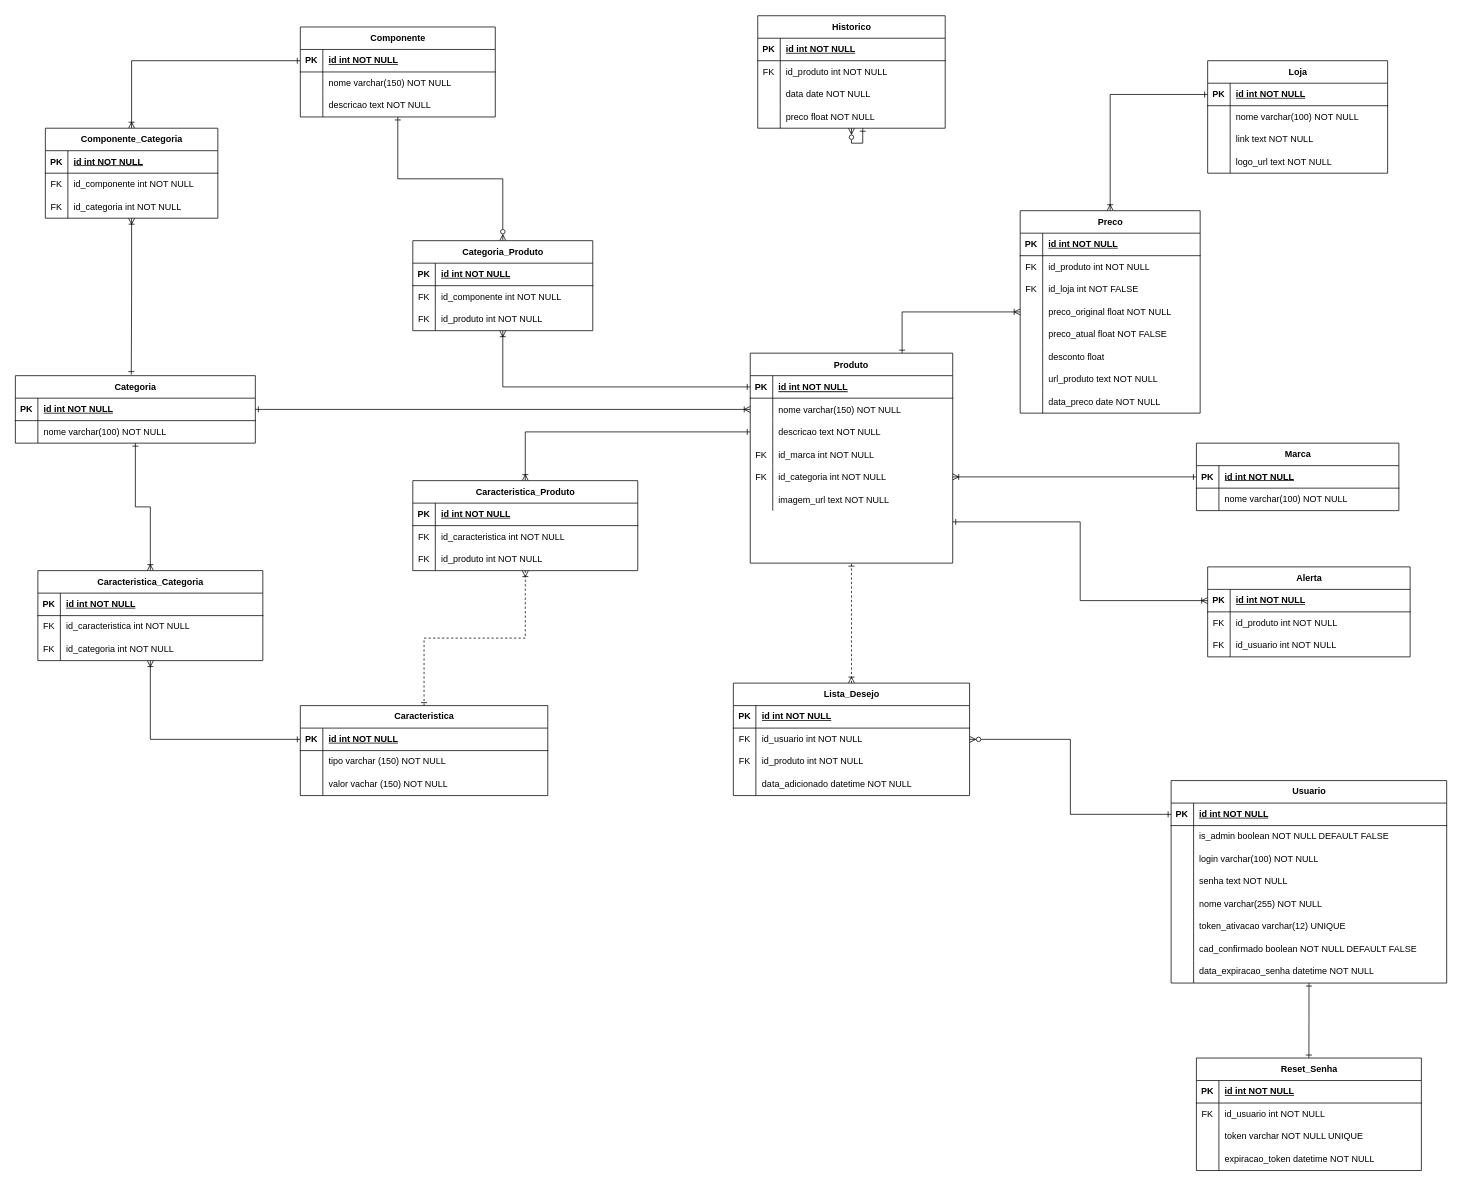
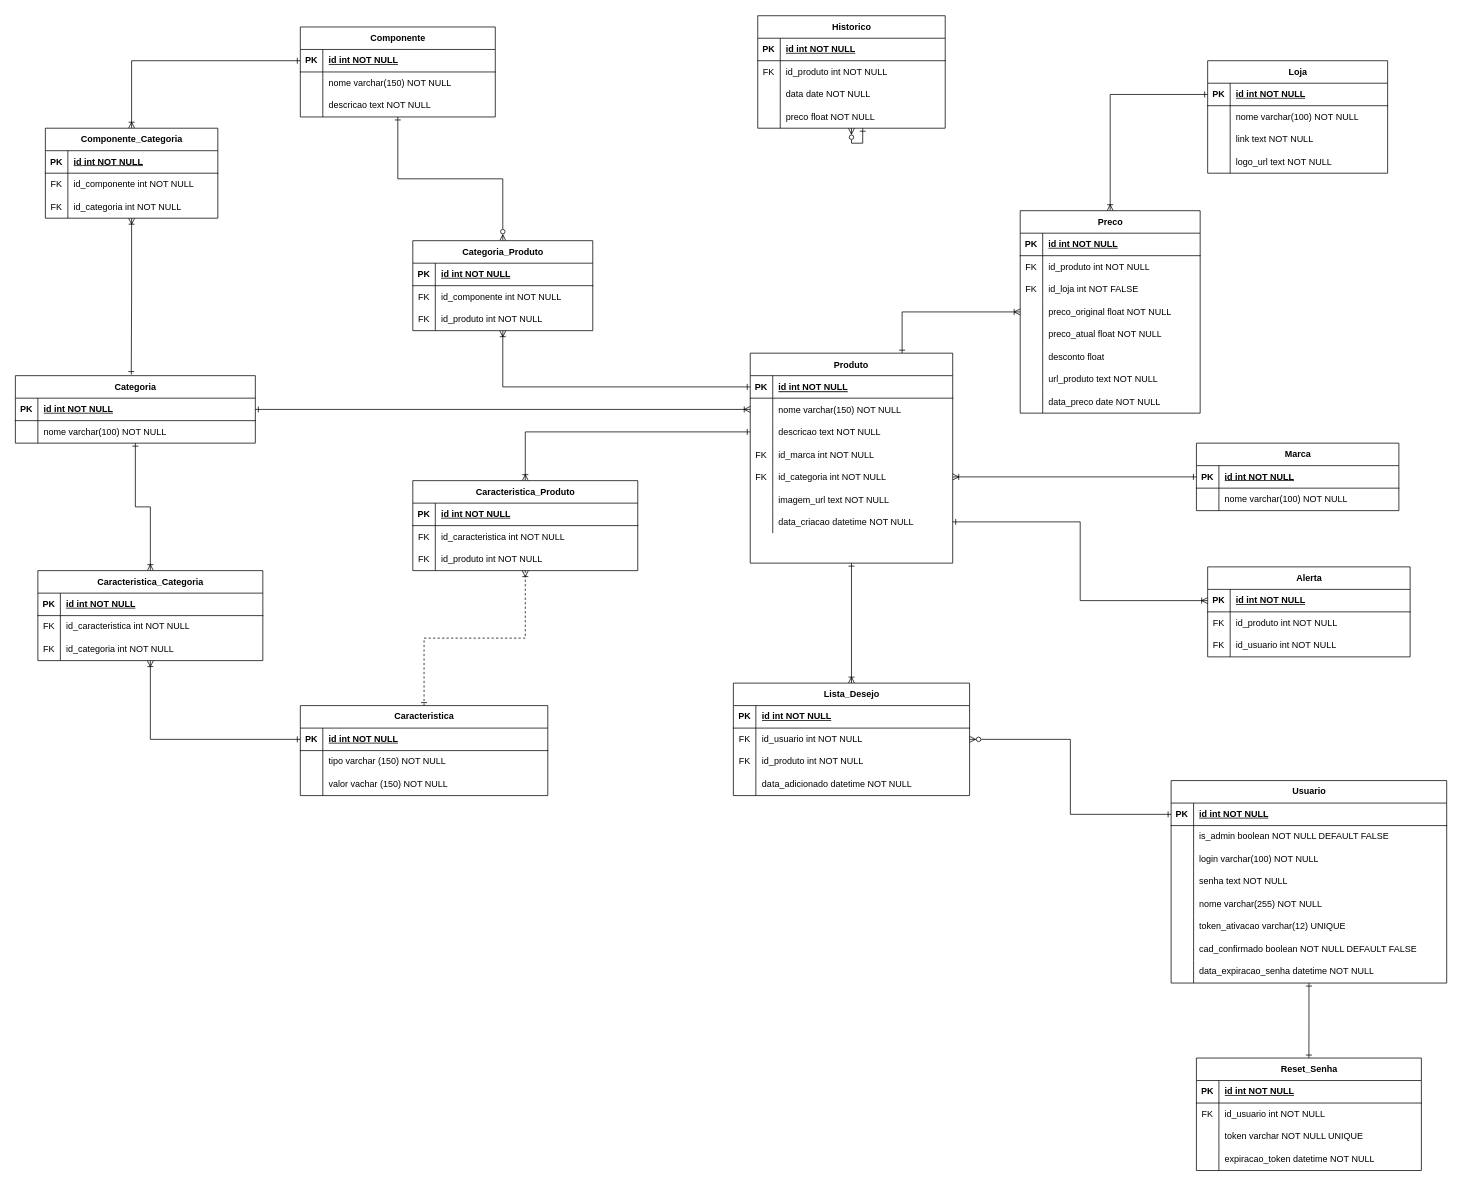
(1111, 334) -> (1109, 334)
none -> (863, 522)
(852, 624) -> (852, 624)
